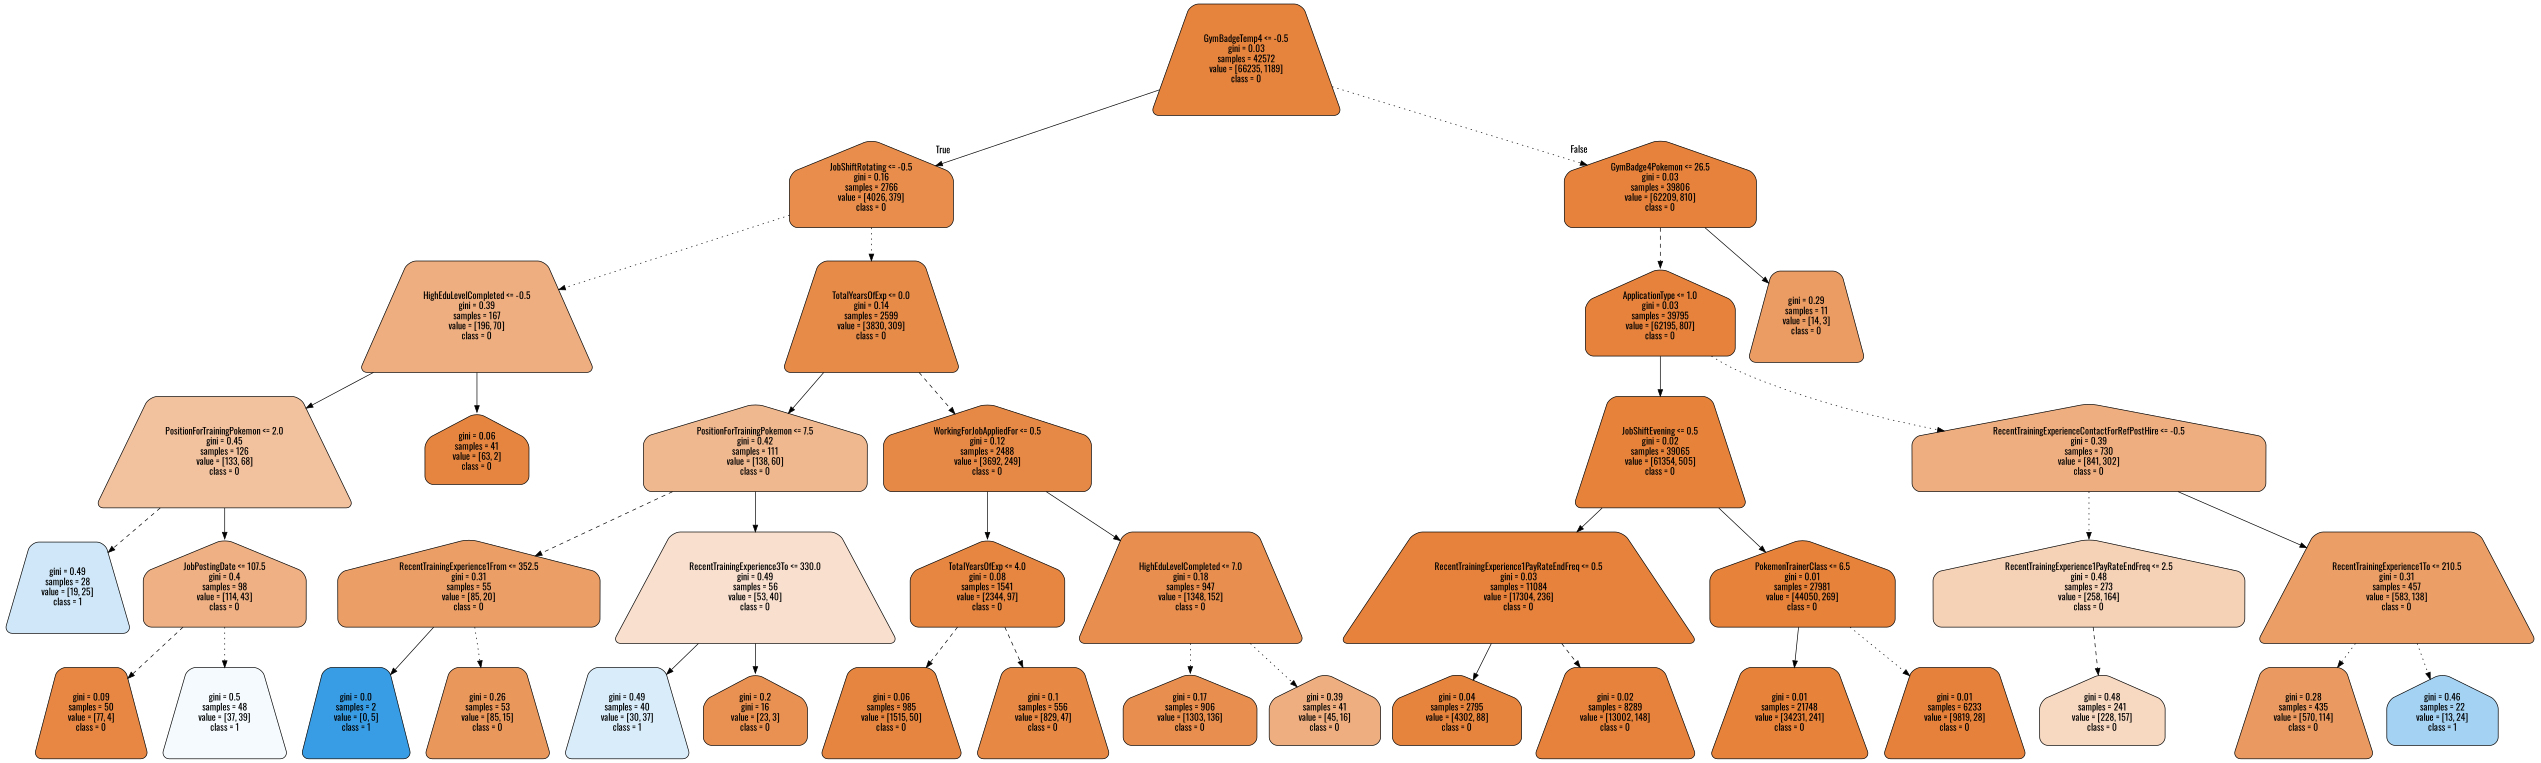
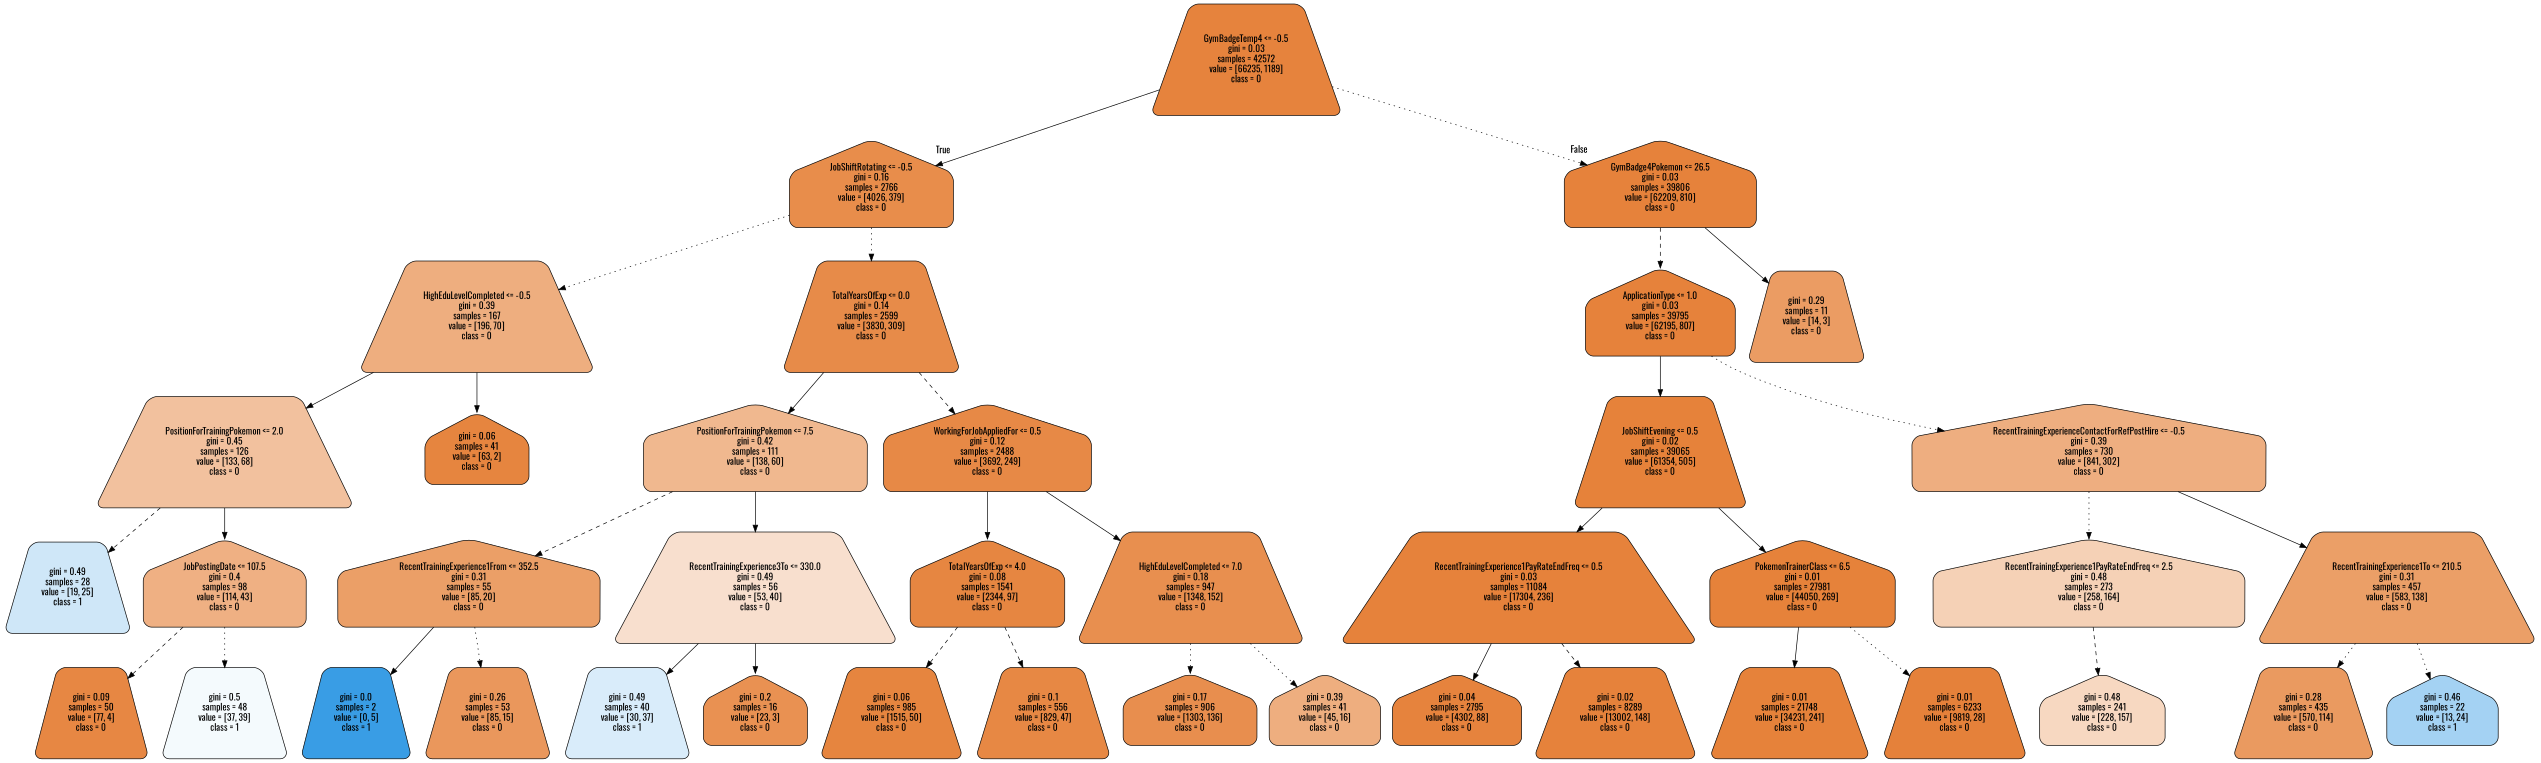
(755, 713) -> (755, 713)
